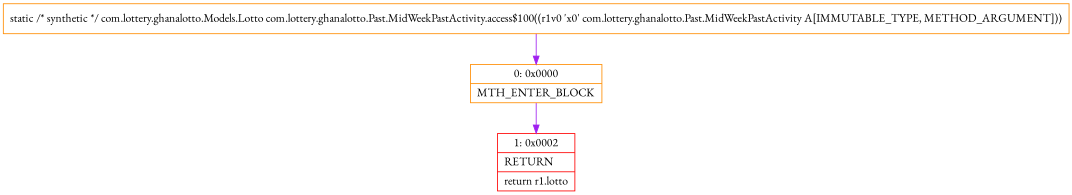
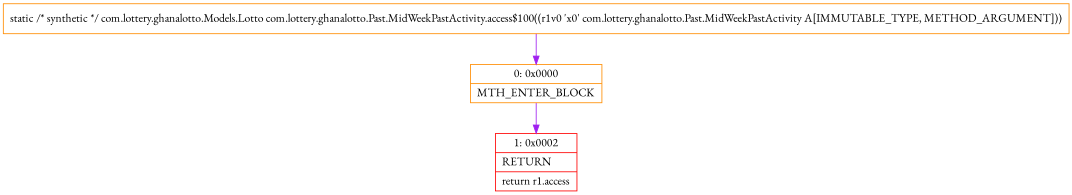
(536, 181) -> (536, 181)
